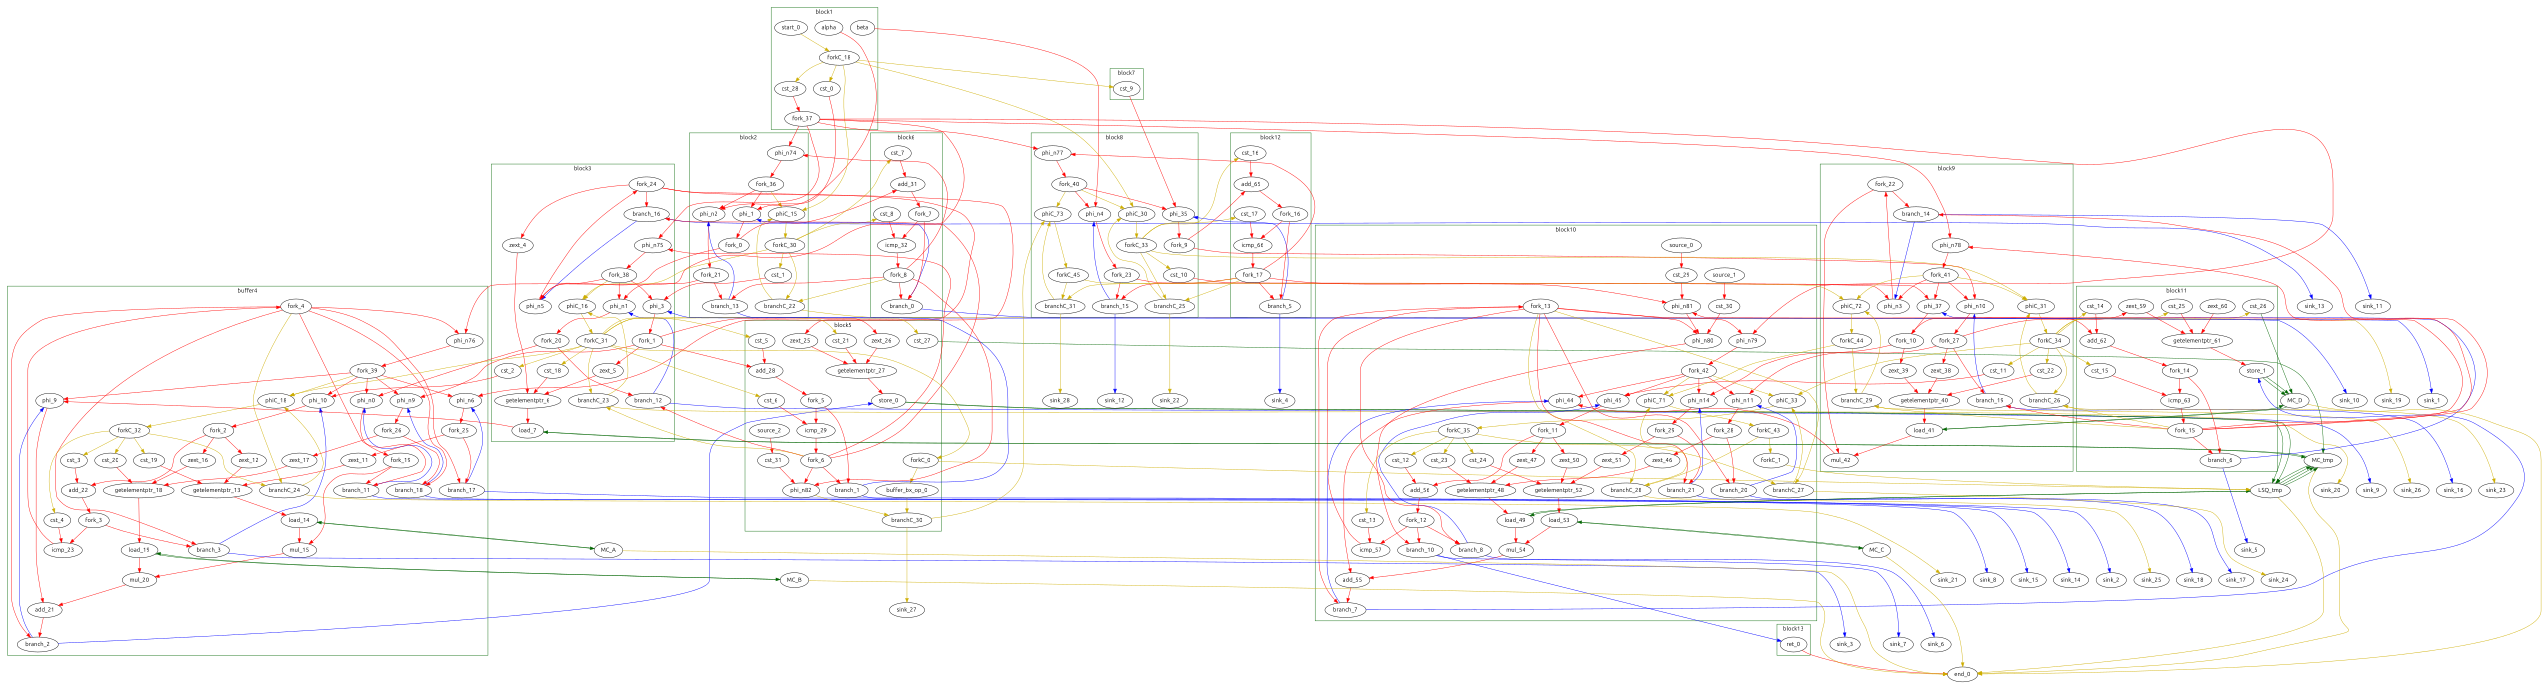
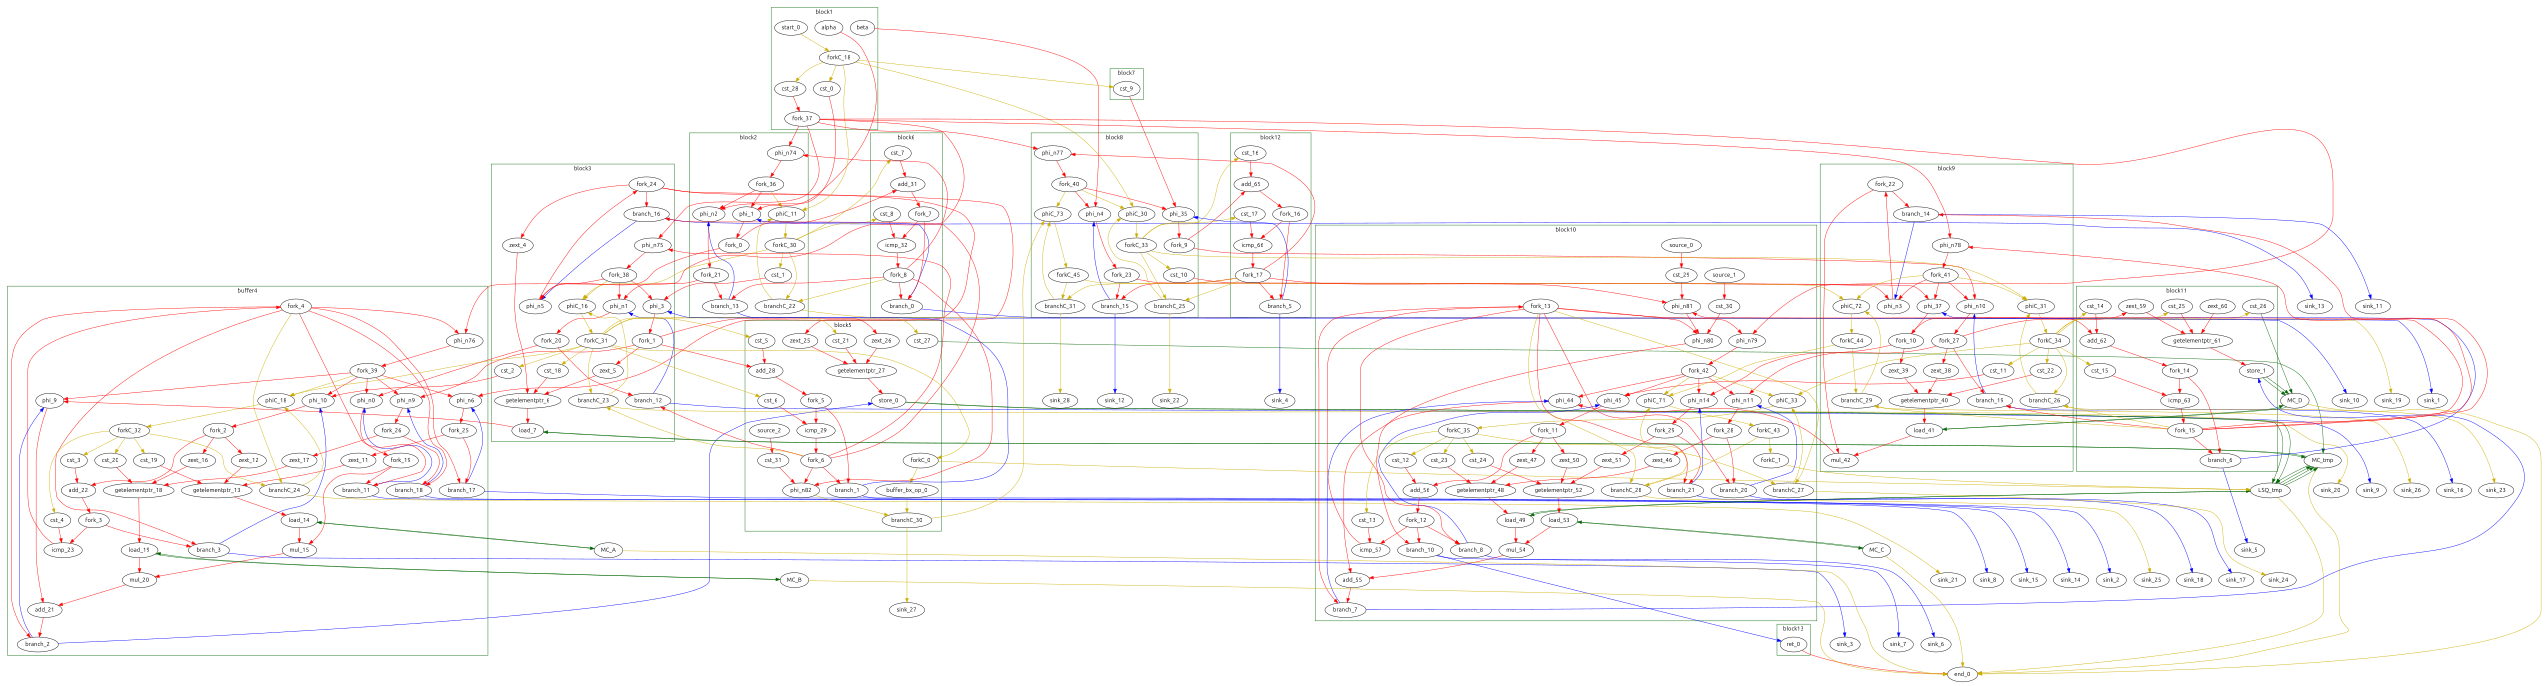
(787, 214) -> (787, 214)
